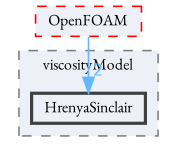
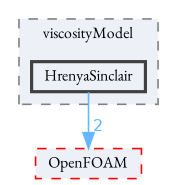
(89, 61) -> (89, 114)
